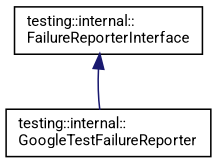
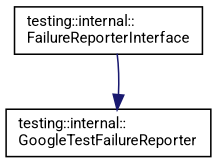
(98, 89) -> (119, 74)
